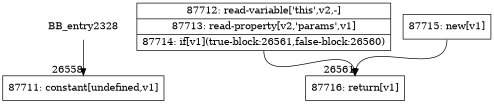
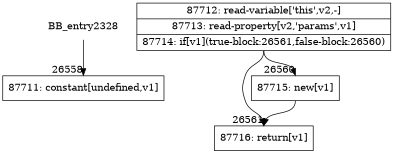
none -> (276, 62)
